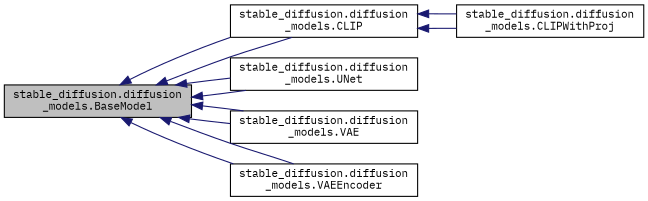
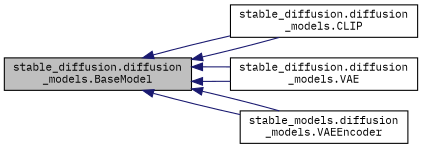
(550, 21) -> none
(324, 74) -> none
(324, 180) -> (324, 127)
